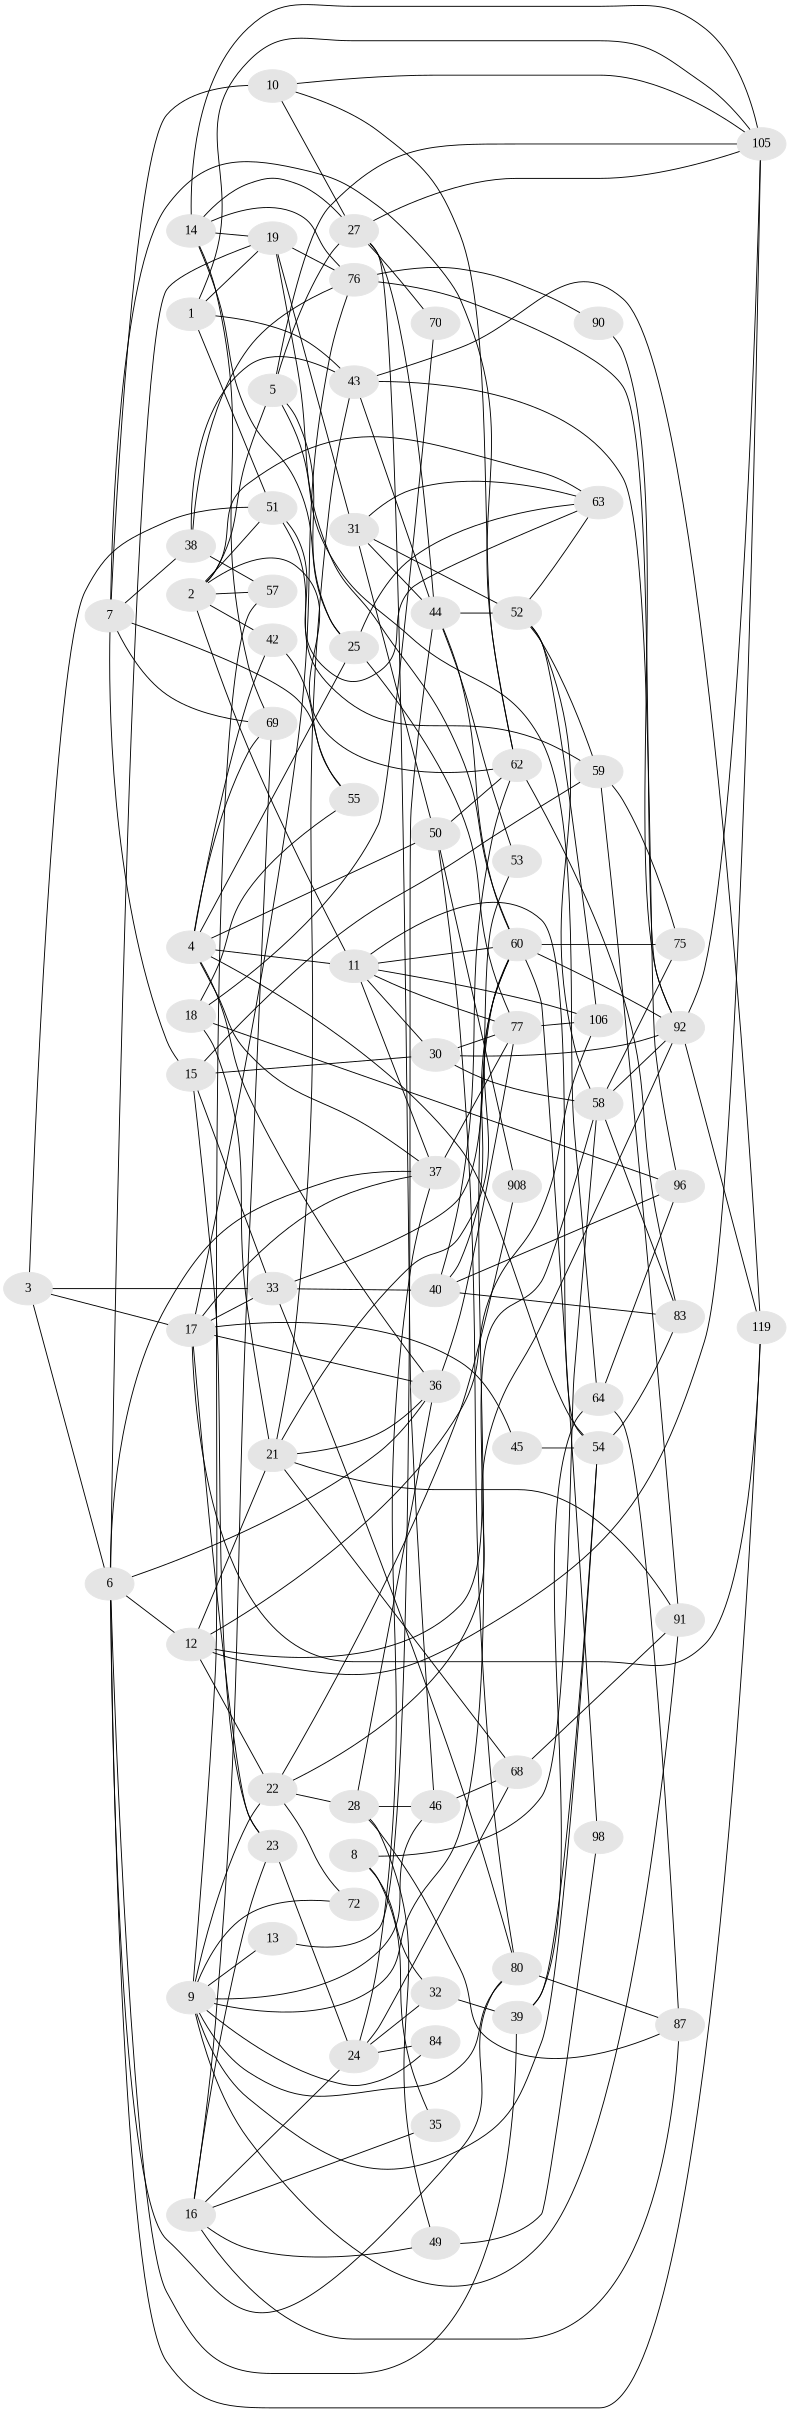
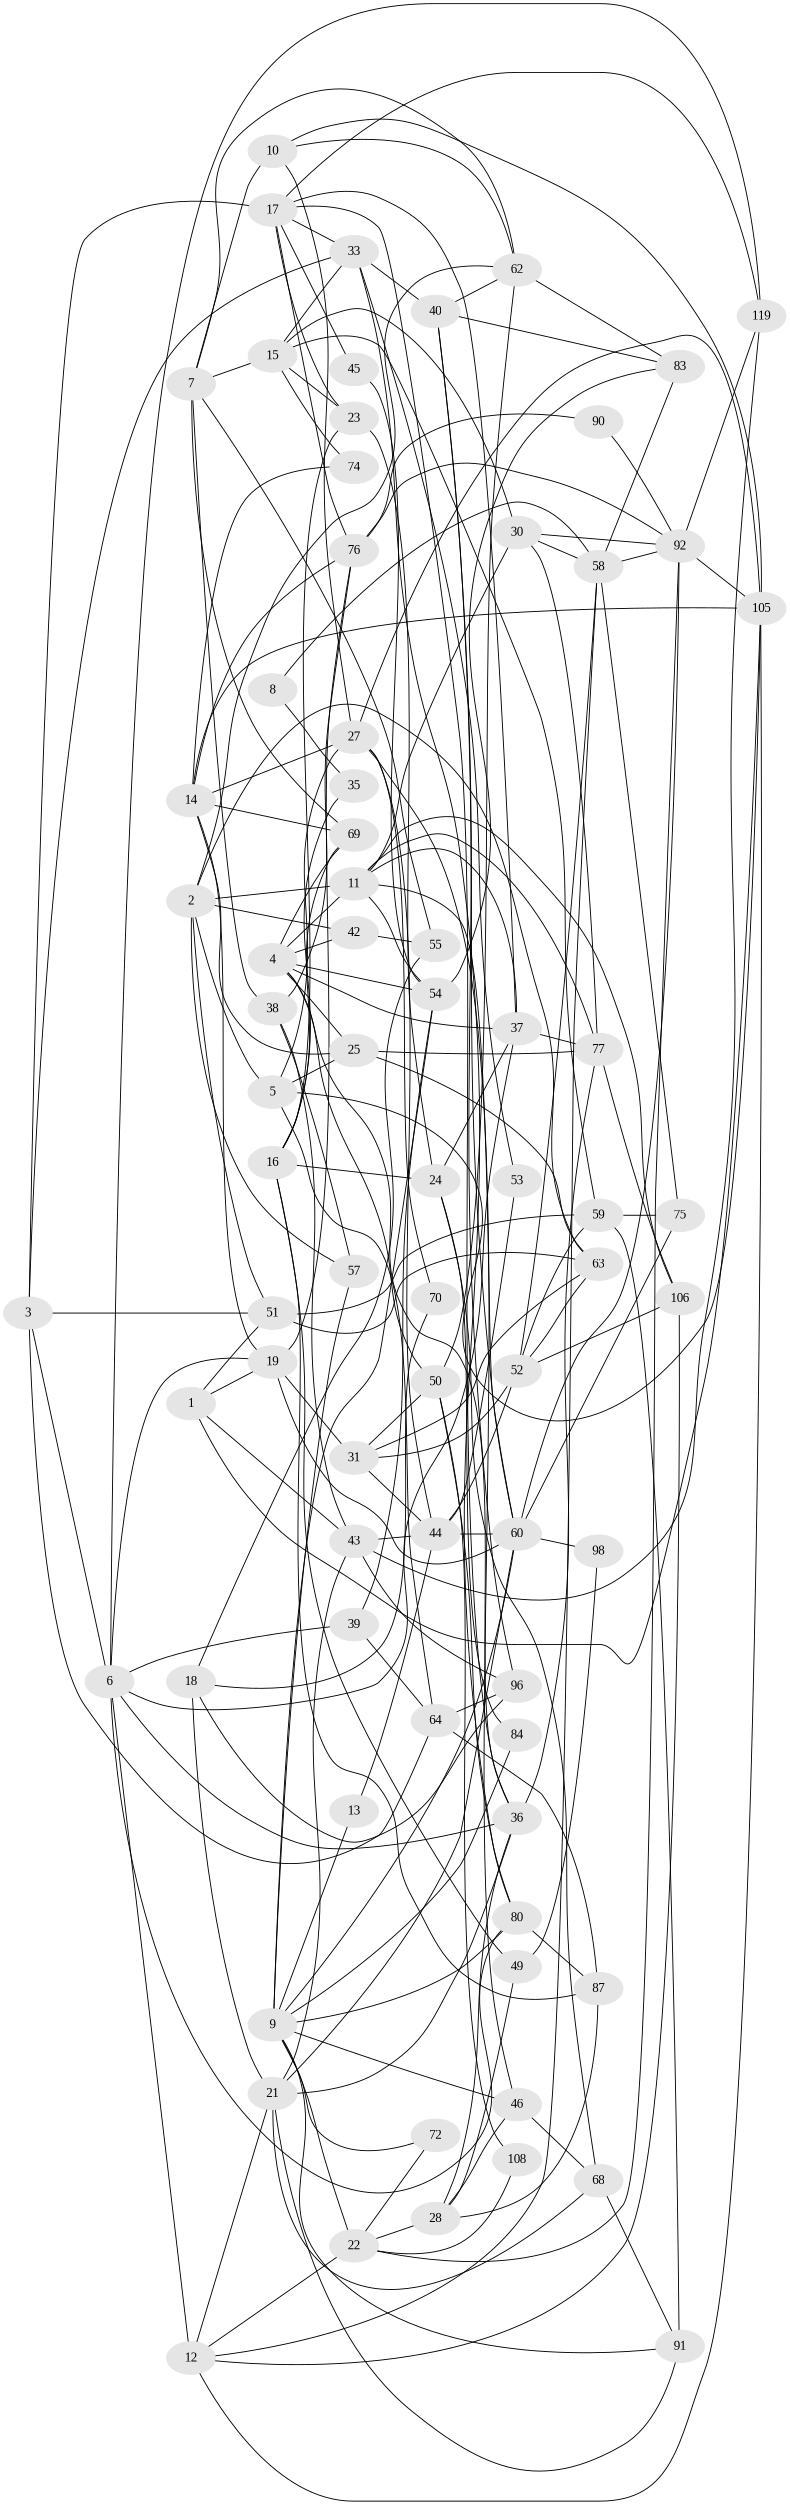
none -> (354, 467)
(517, 1186) -> (517, 2160)
none -> (99, 1725)
(436, 1993) -> none
